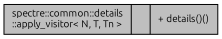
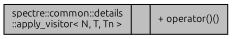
(184, 19) -> (189, 19)
